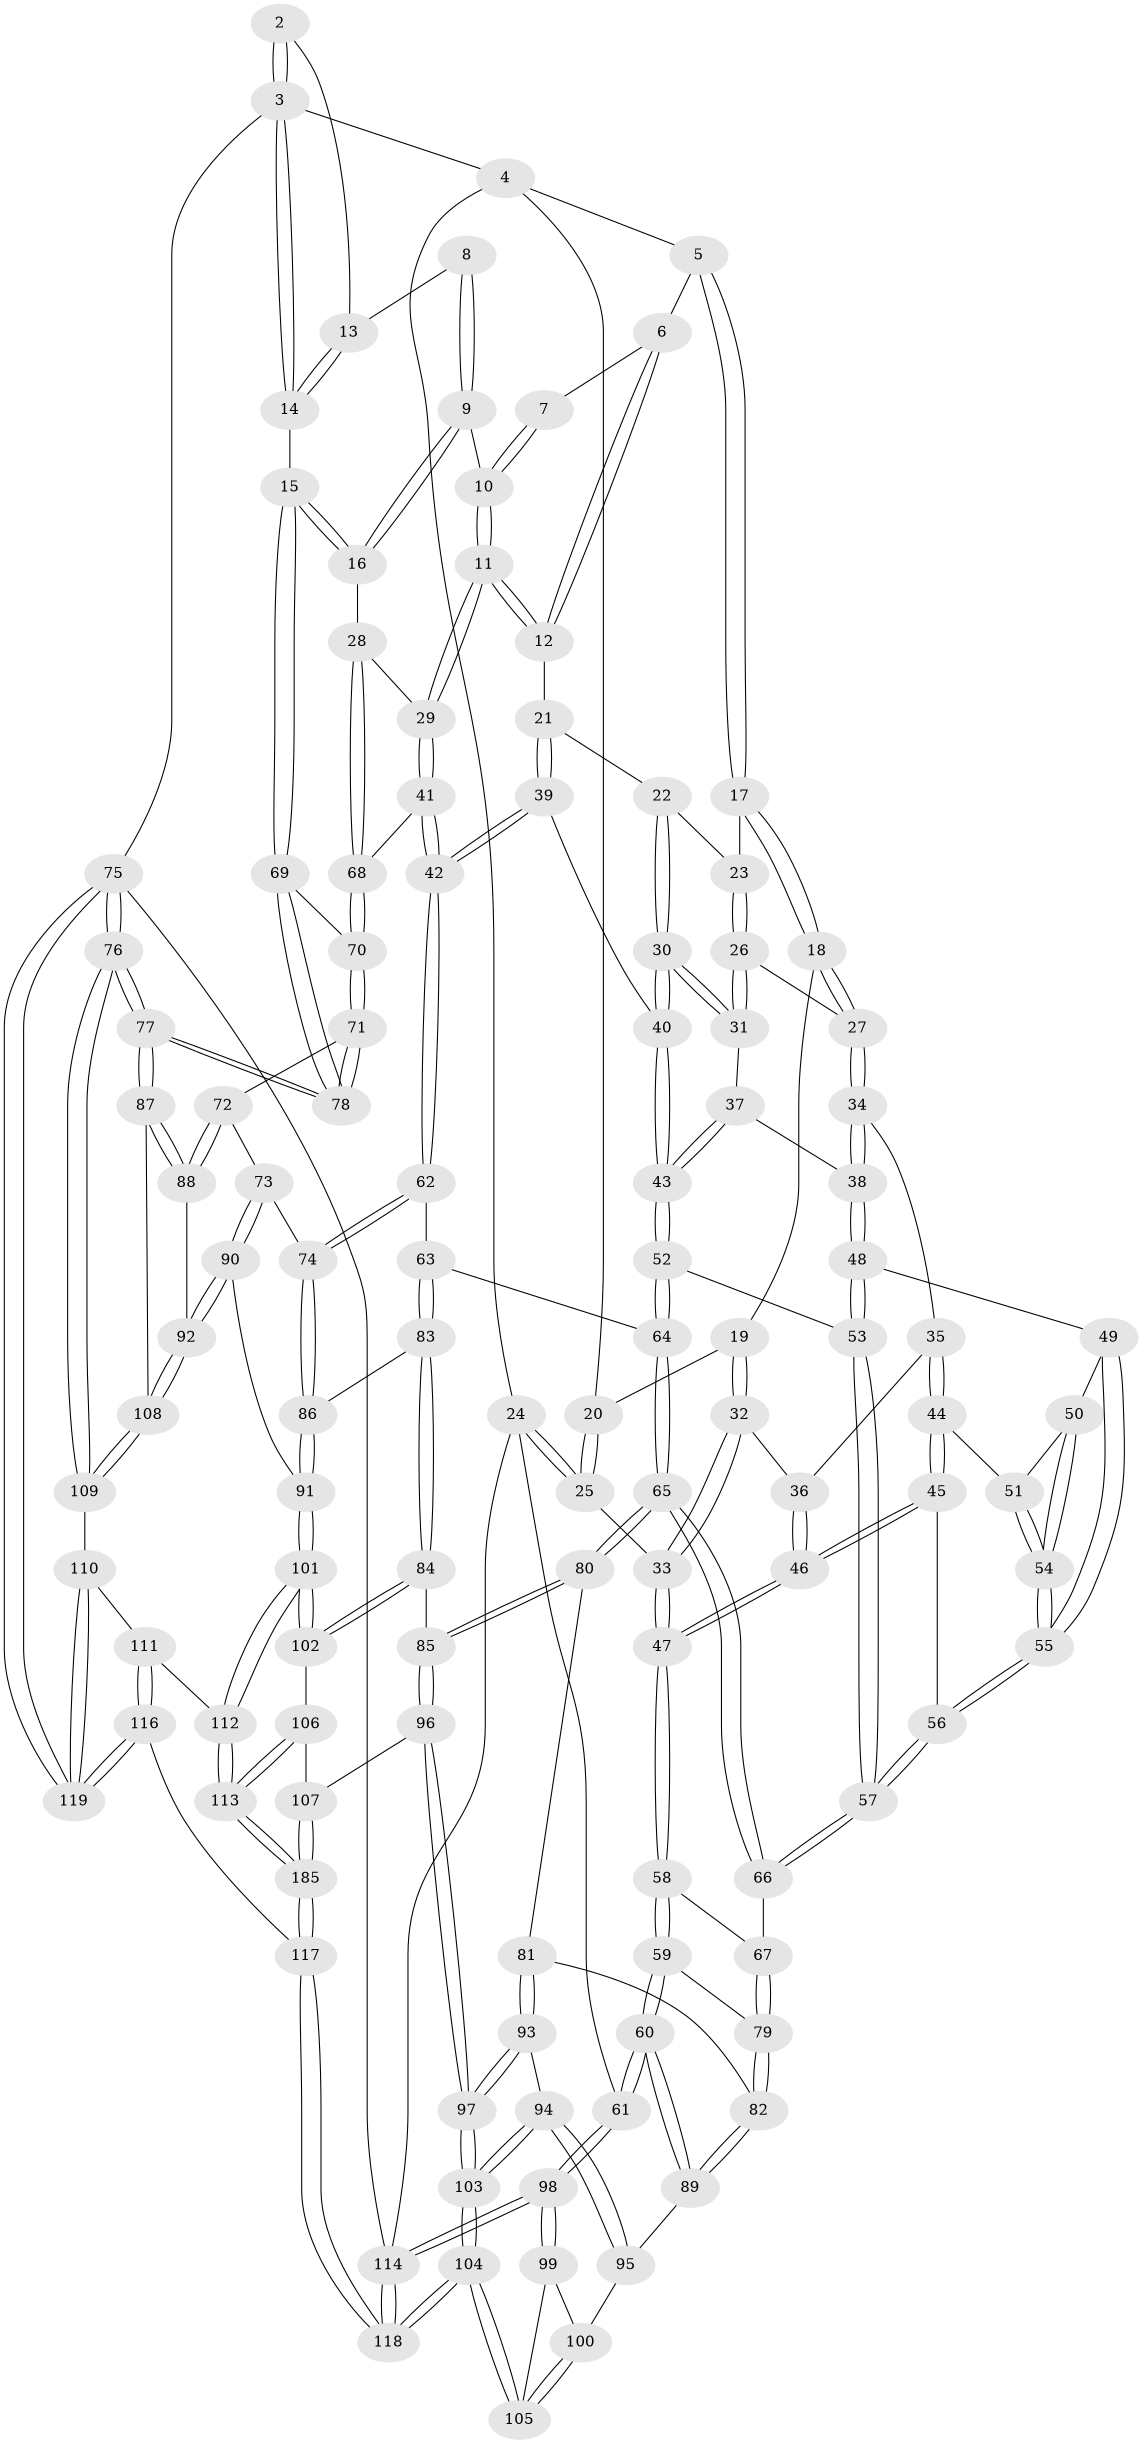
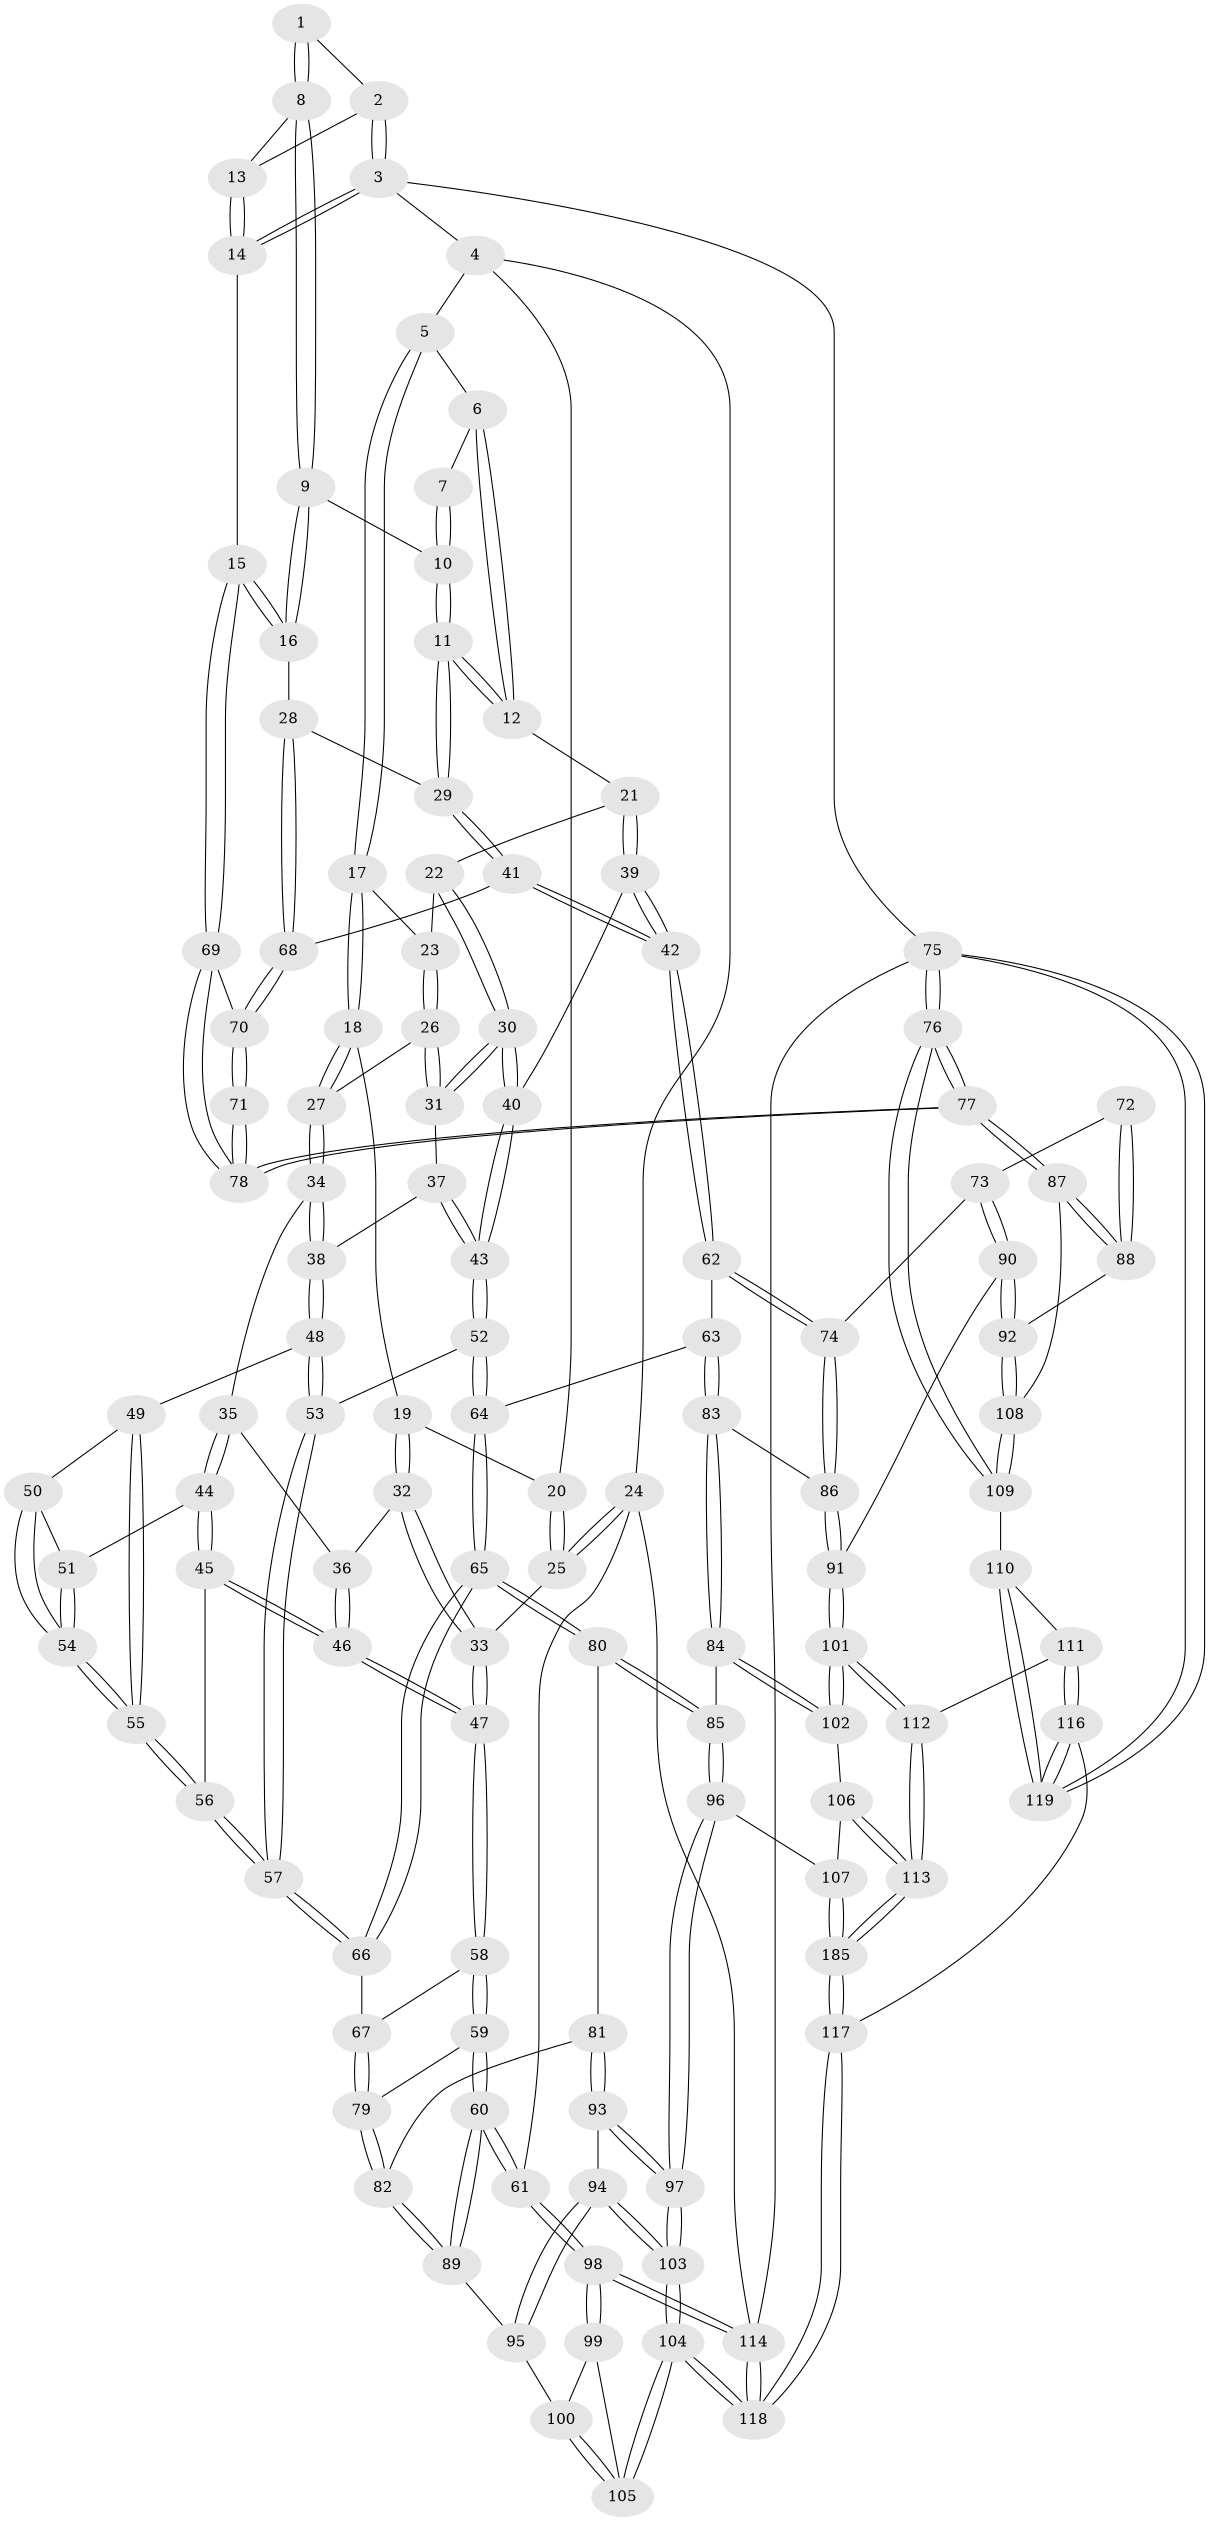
none -> (302, 24)
(290, 1067) -> none
